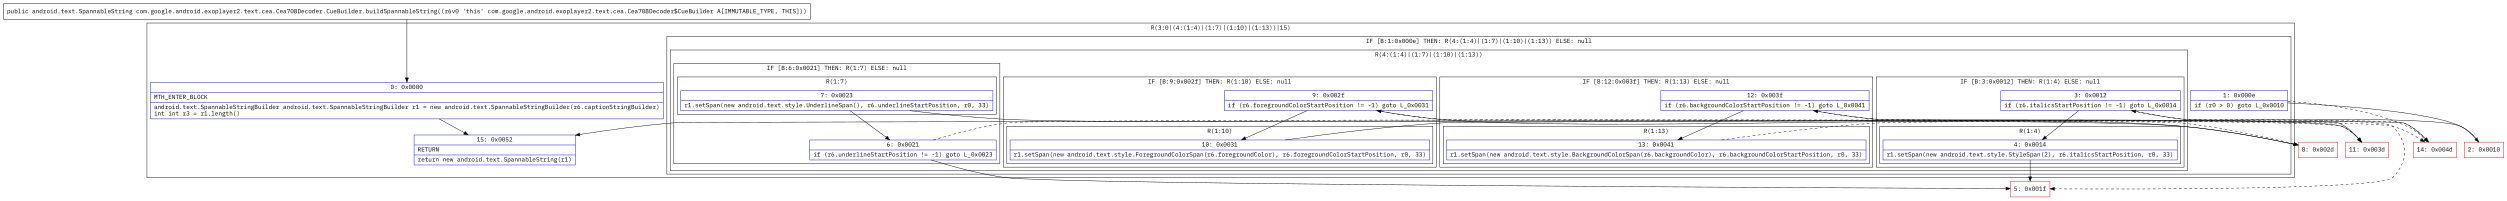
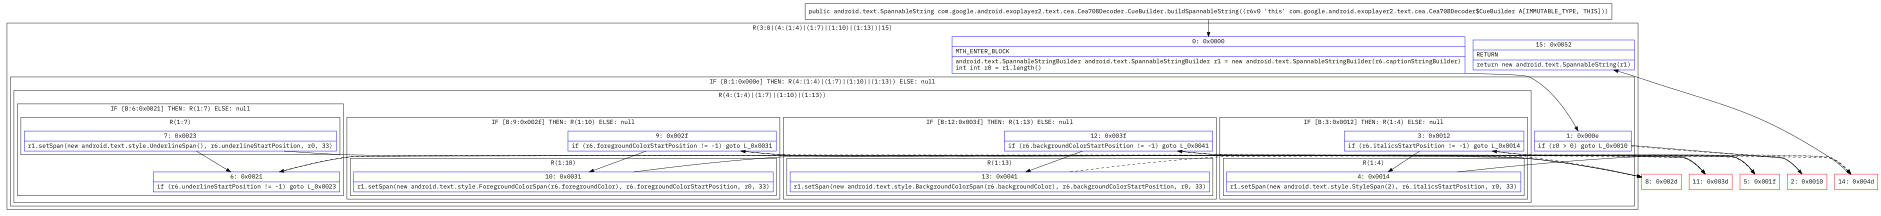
(197, 114) -> (999, 68)
(452, 126) -> (1534, 80)
(1468, 185) -> (1022, 155)
